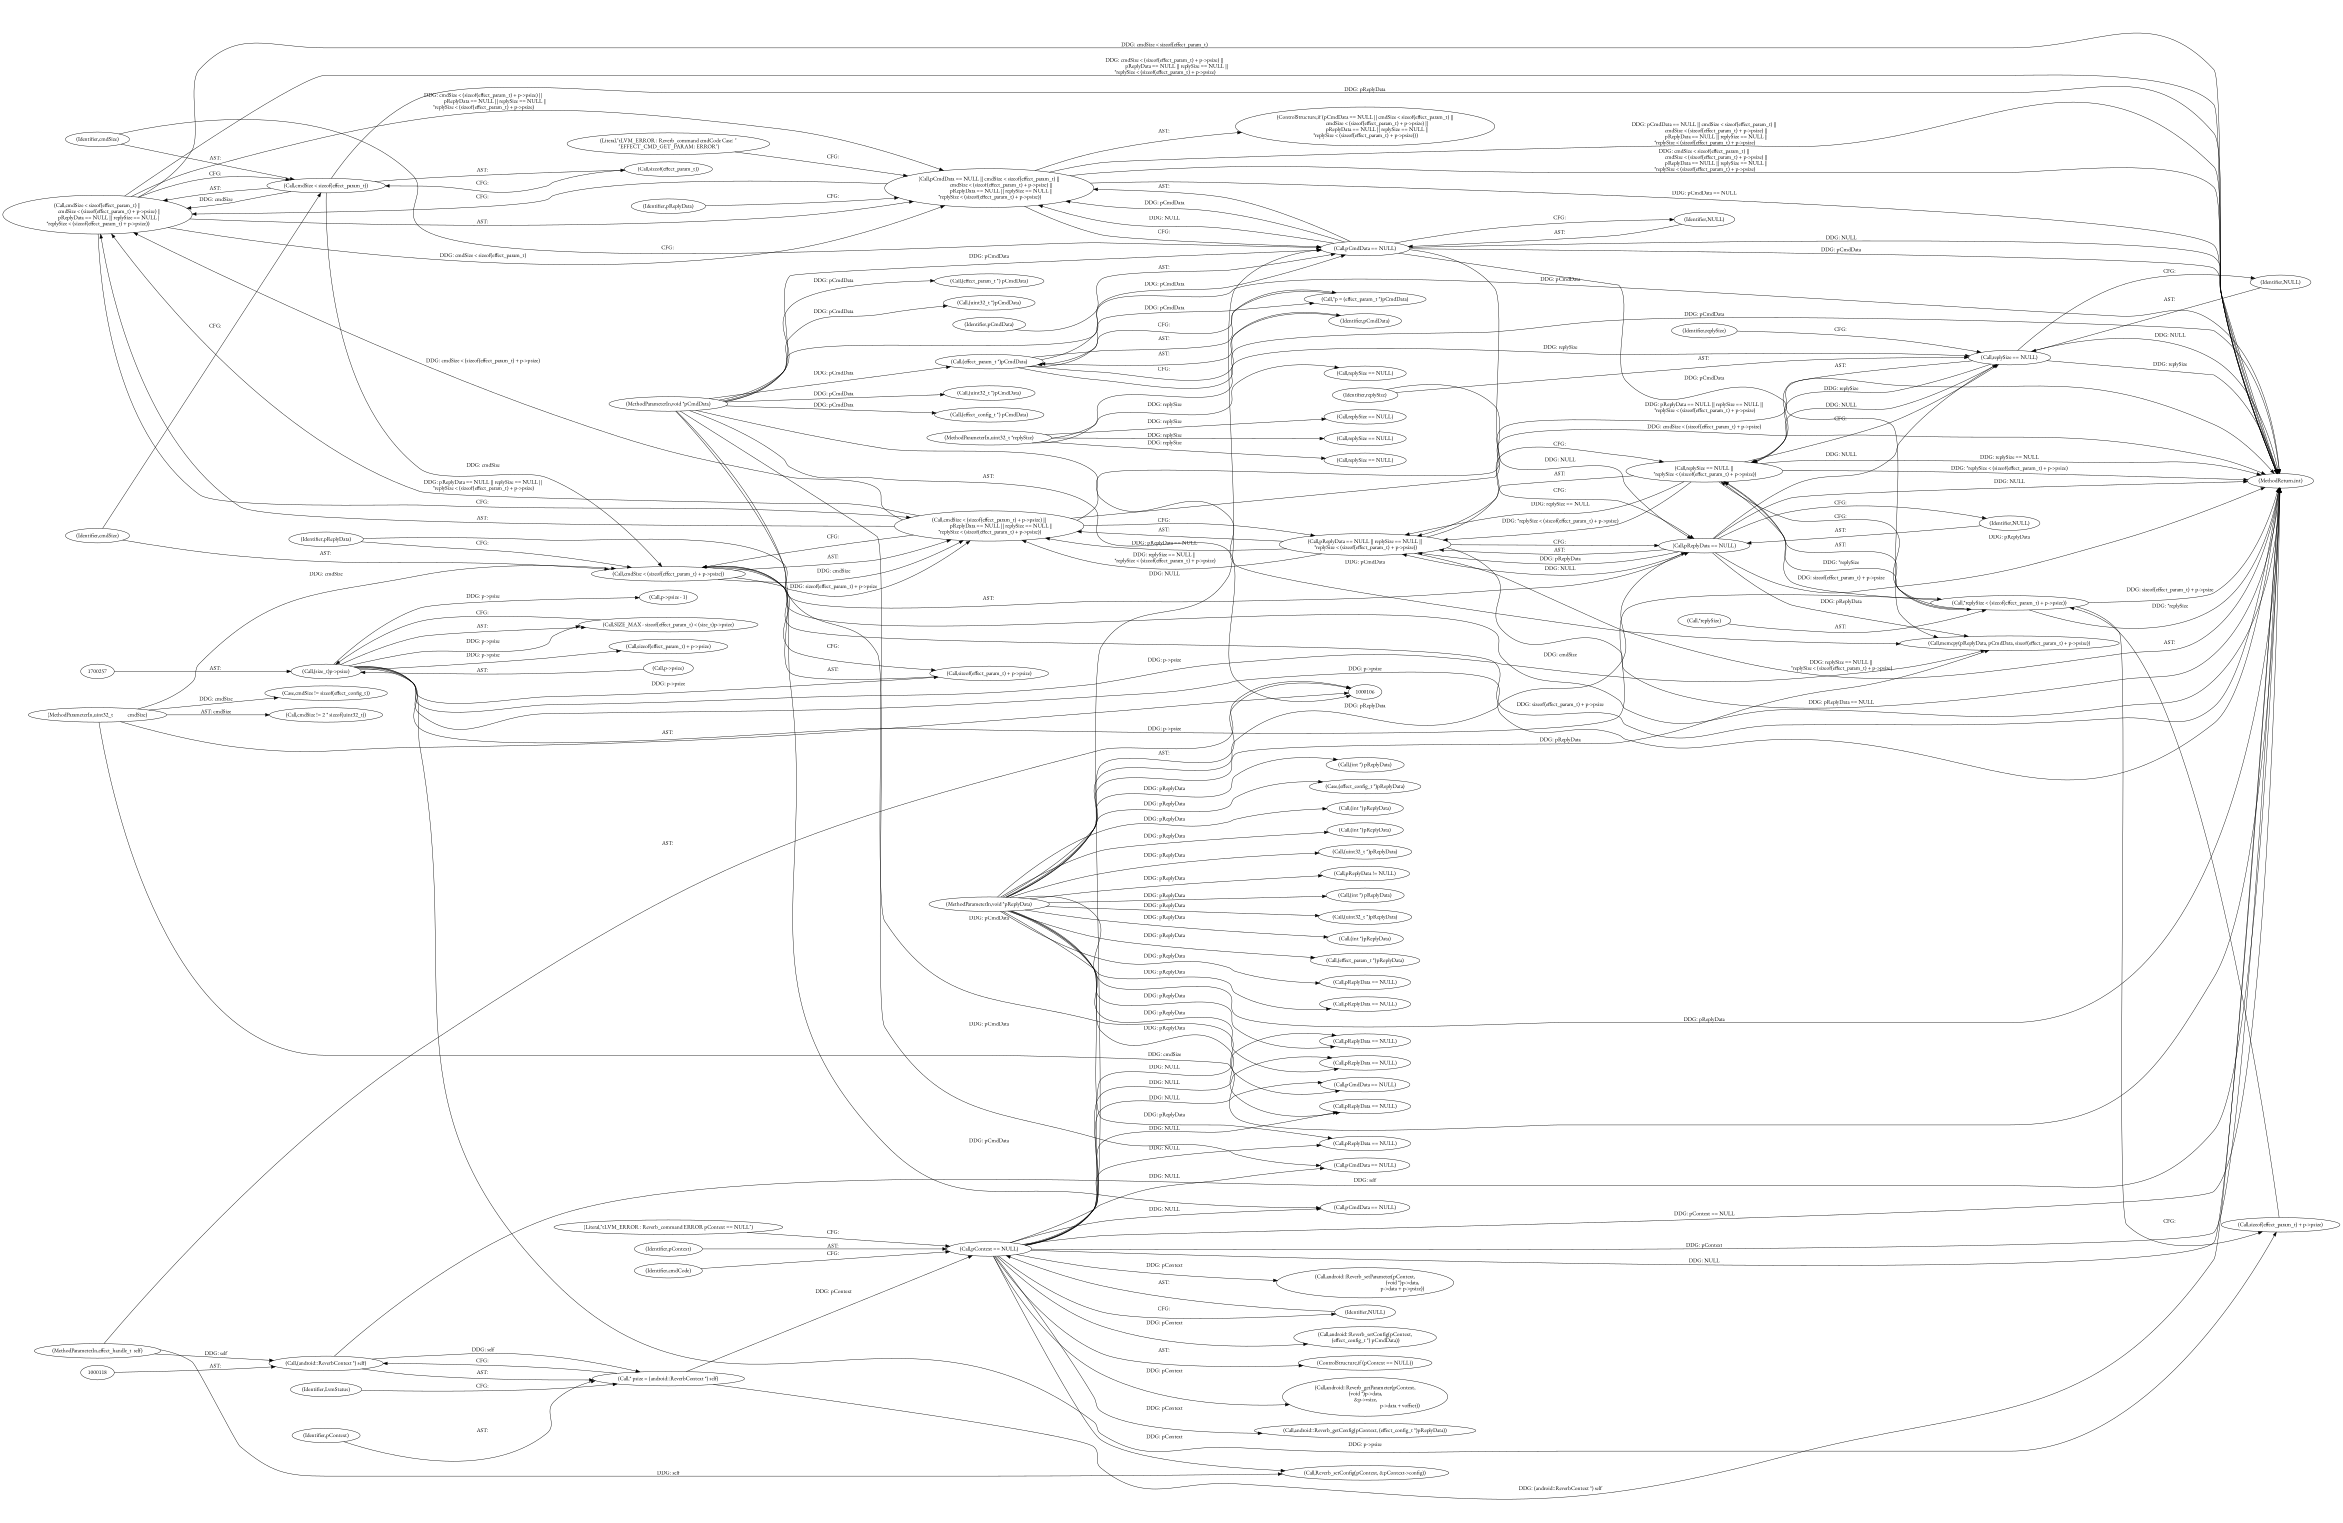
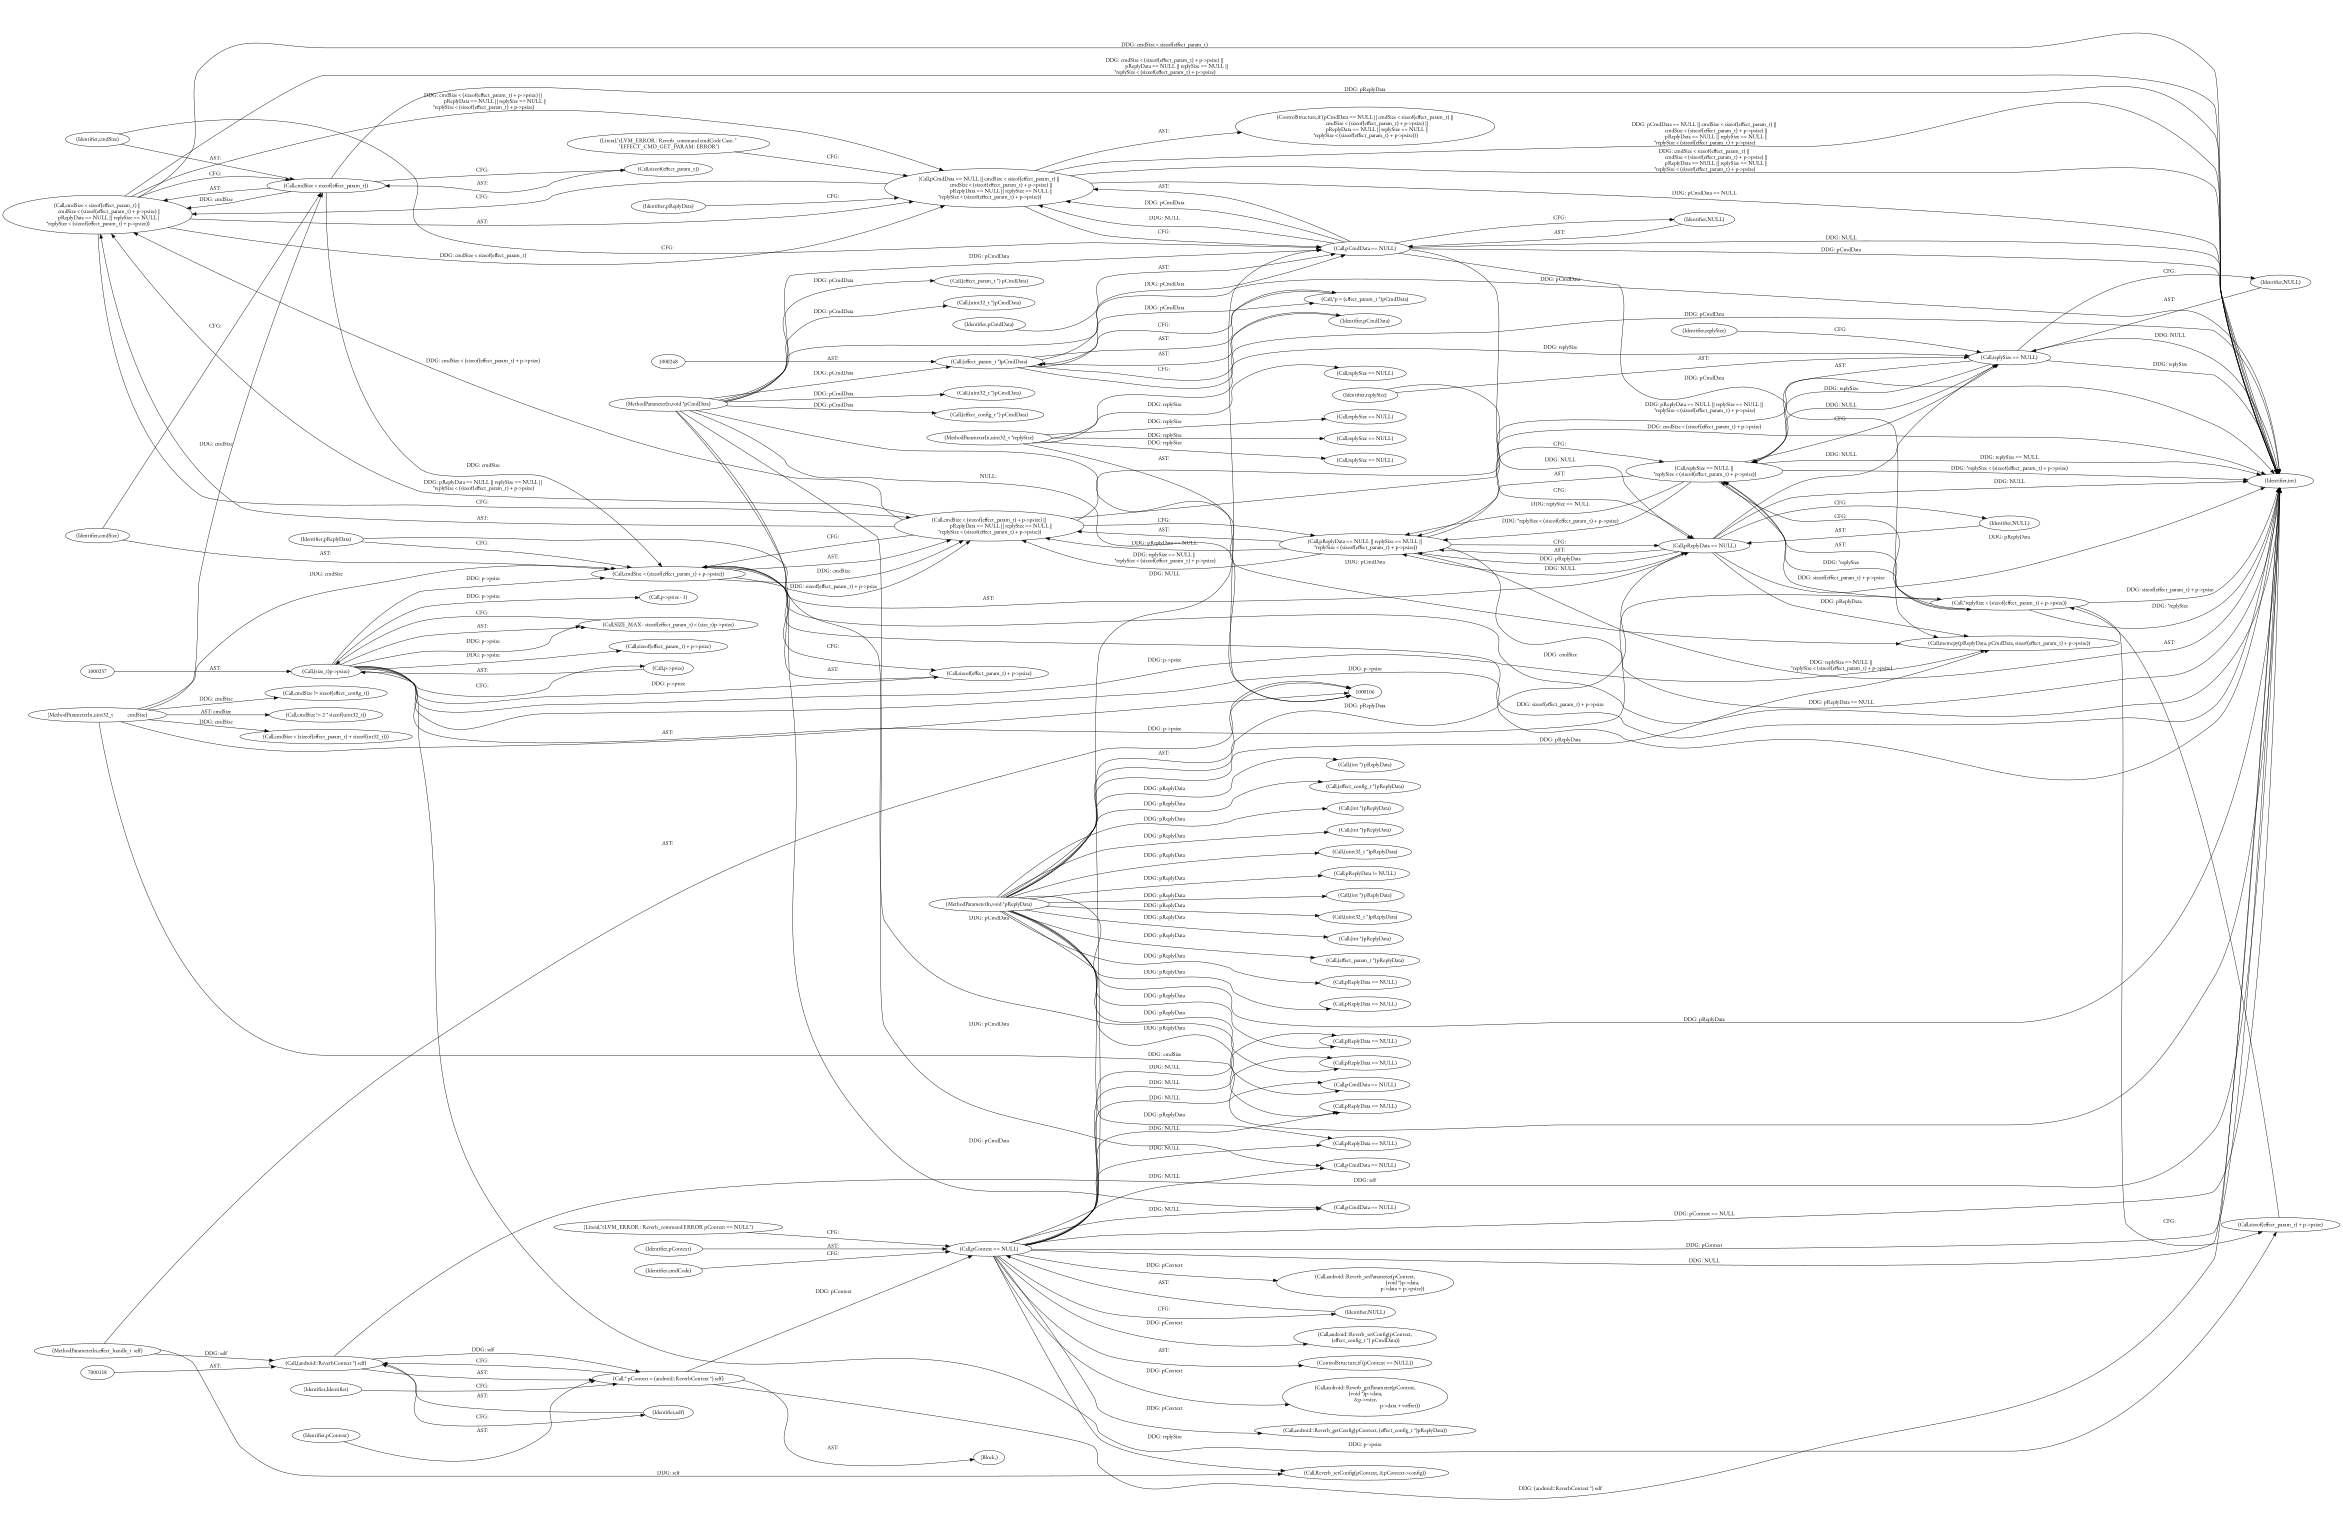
(483, 170) -> (483, 170)
(483, 183) -> (483, 183)
none -> (668, 362)
none -> (228, 461)
(989, 476) -> (989, 476)
(2281, 481) -> (2281, 481)
none -> (1232, 584)
none -> (453, 588)
(1704, 621) -> none
(97, 671) -> (97, 671)
(326, 693) -> (326, 693)
none -> (501, 696)
none -> (326, 737)
(1365, 787) -> (1365, 787)
(97, 1373) -> (97, 1373)
(668, 1379) -> (668, 1379)
(326, 1390) -> (326, 1390)
none -> (668, 1412)
(1165, 1437) -> (1165, 1437)
none -> (989, 1458)
